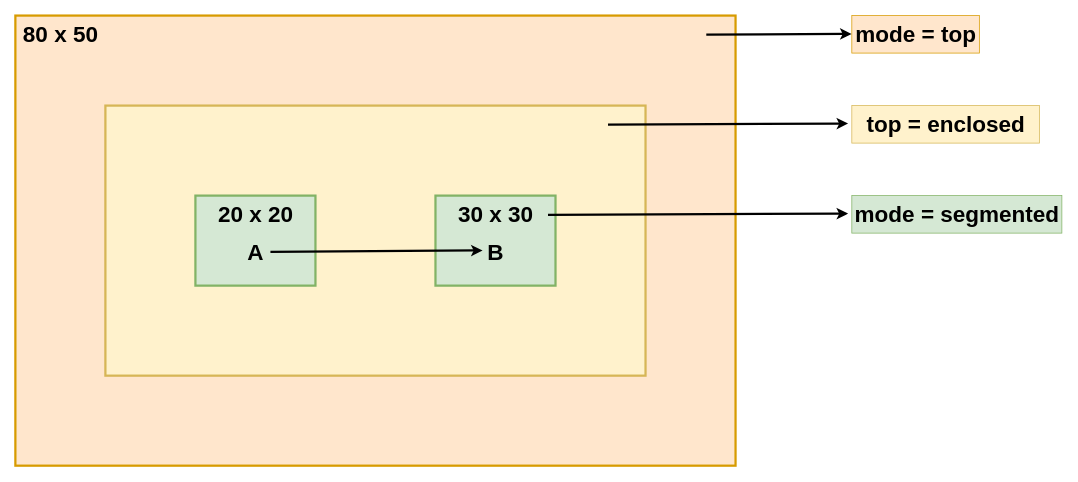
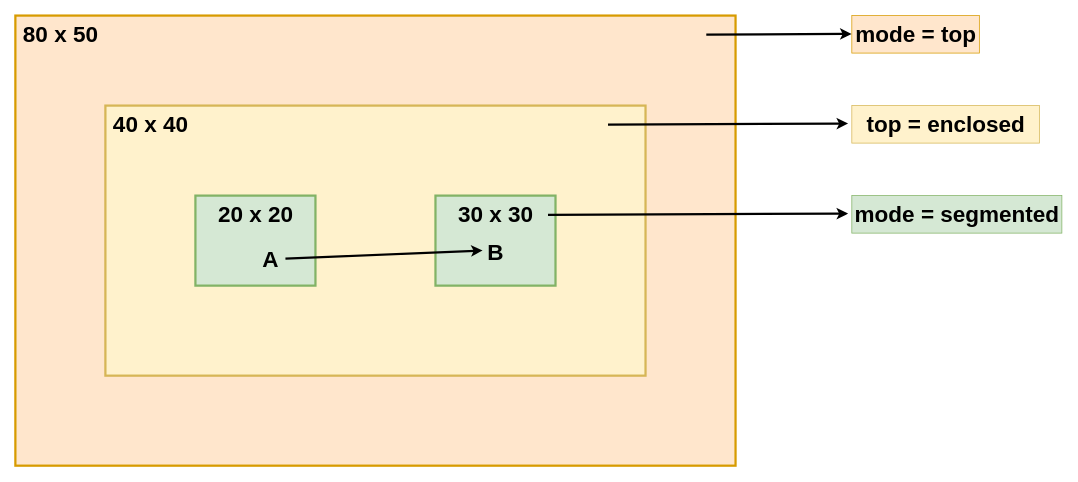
none -> (150, 124)
(255, 252) -> (270, 259)
